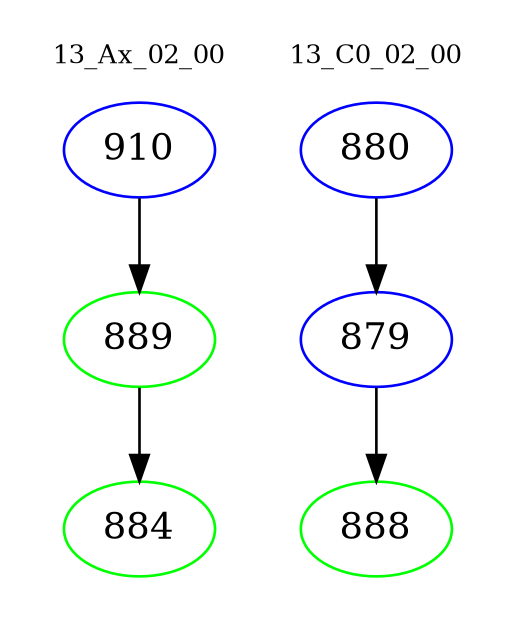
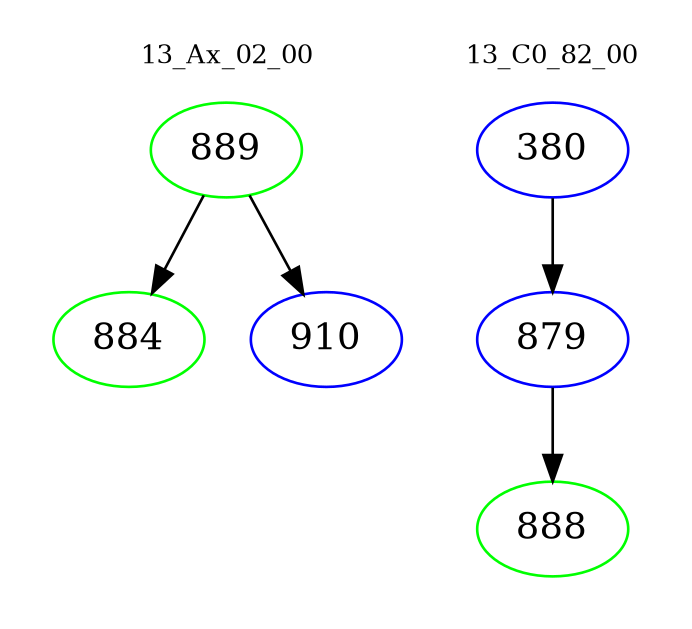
(376, 57) -> (553, 57)
(376, 150) -> (553, 150)
(139, 232) -> (270, 233)
